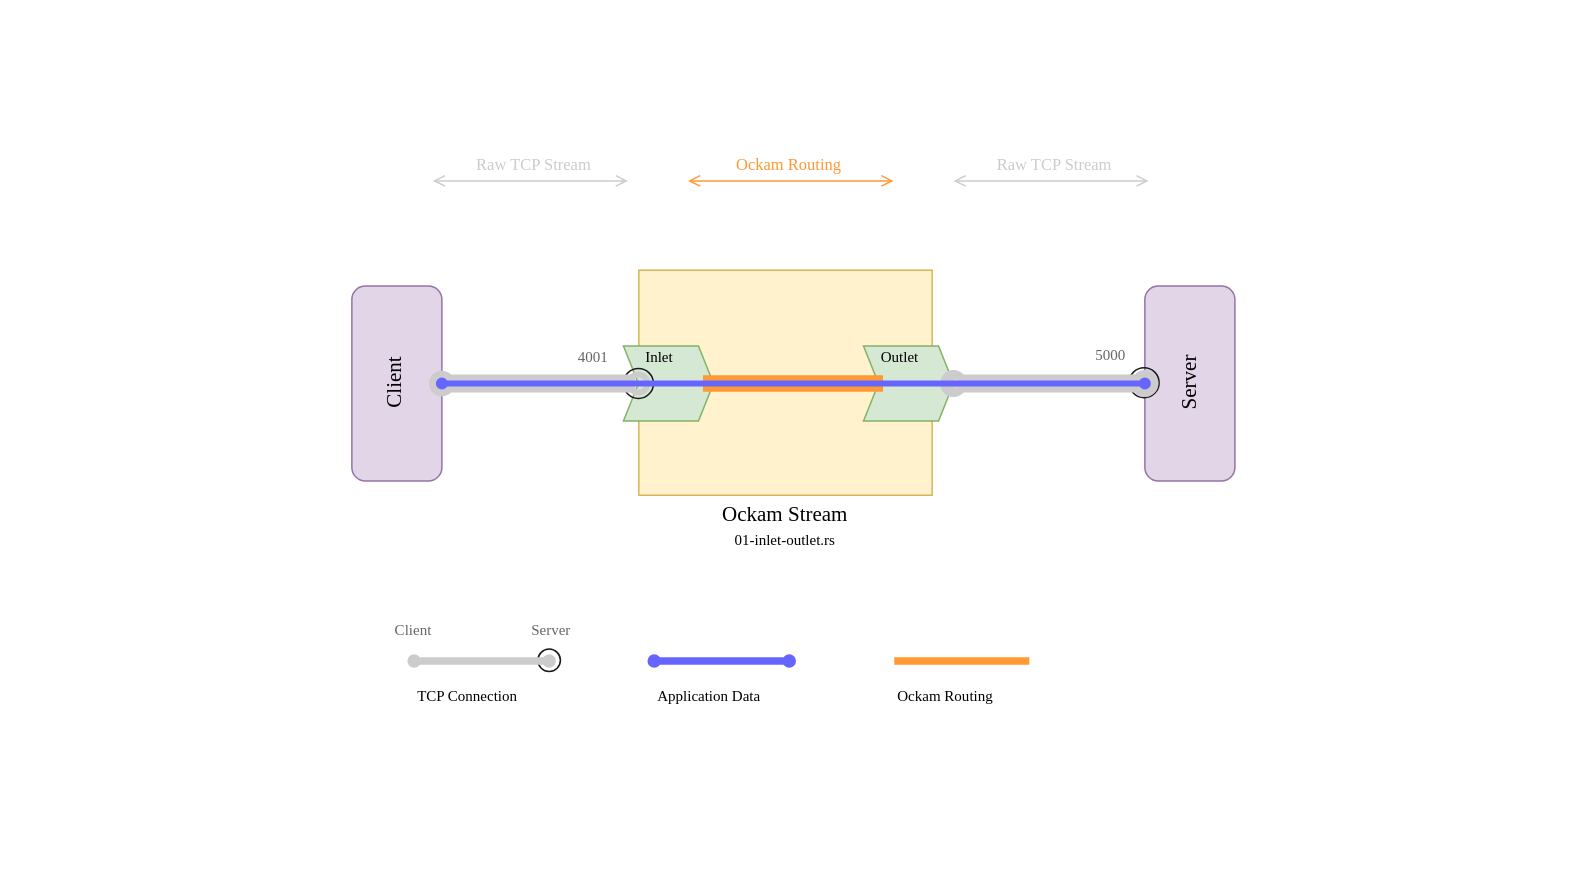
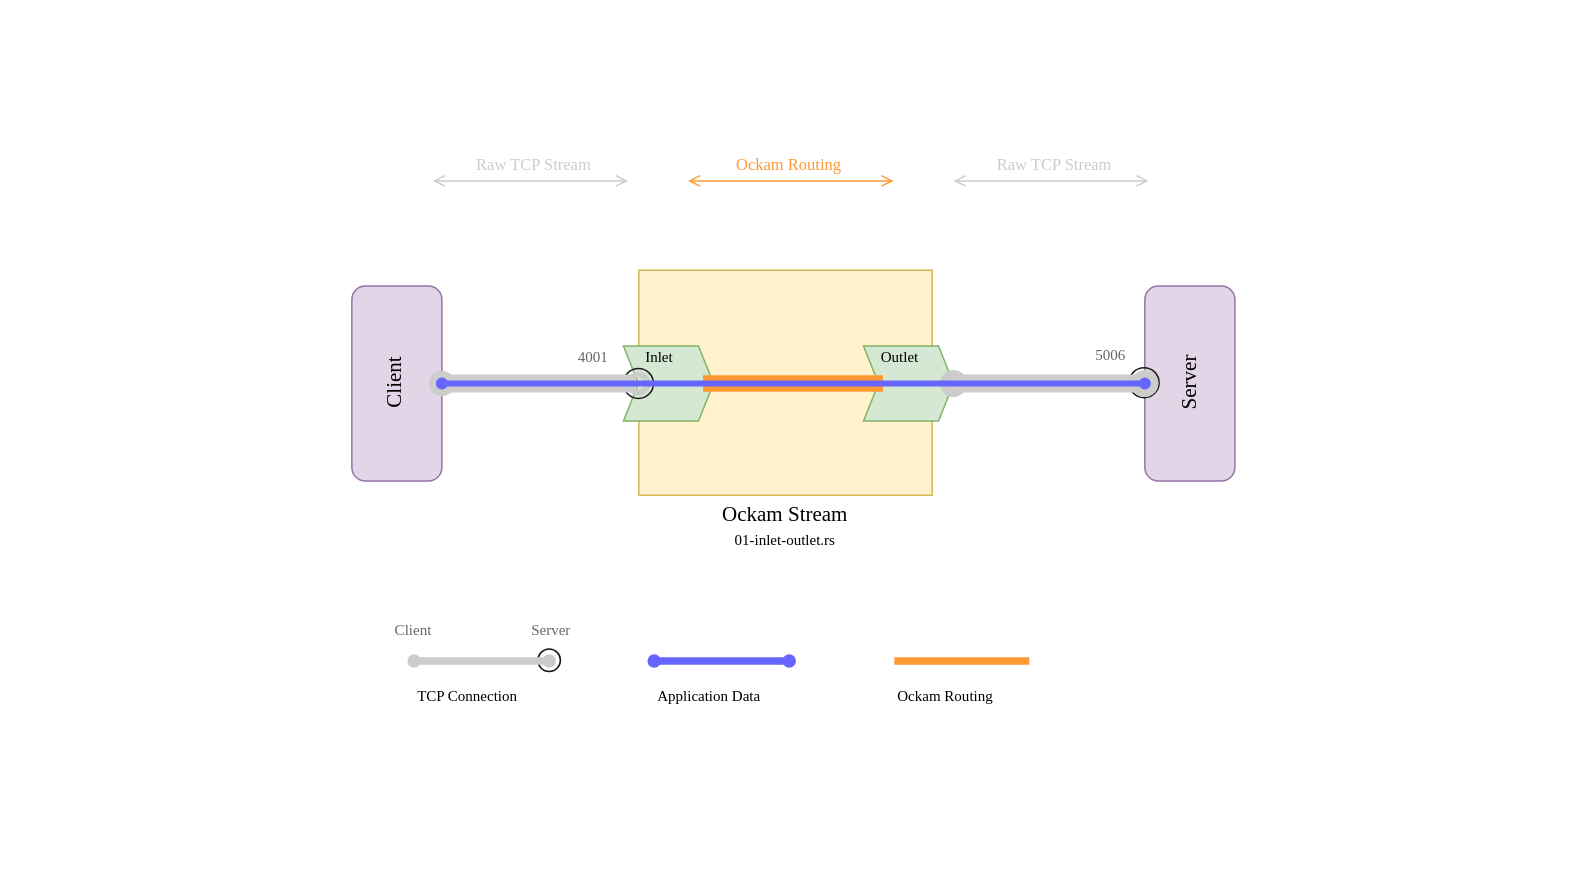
(1113, 356) -> (1113, 356)
